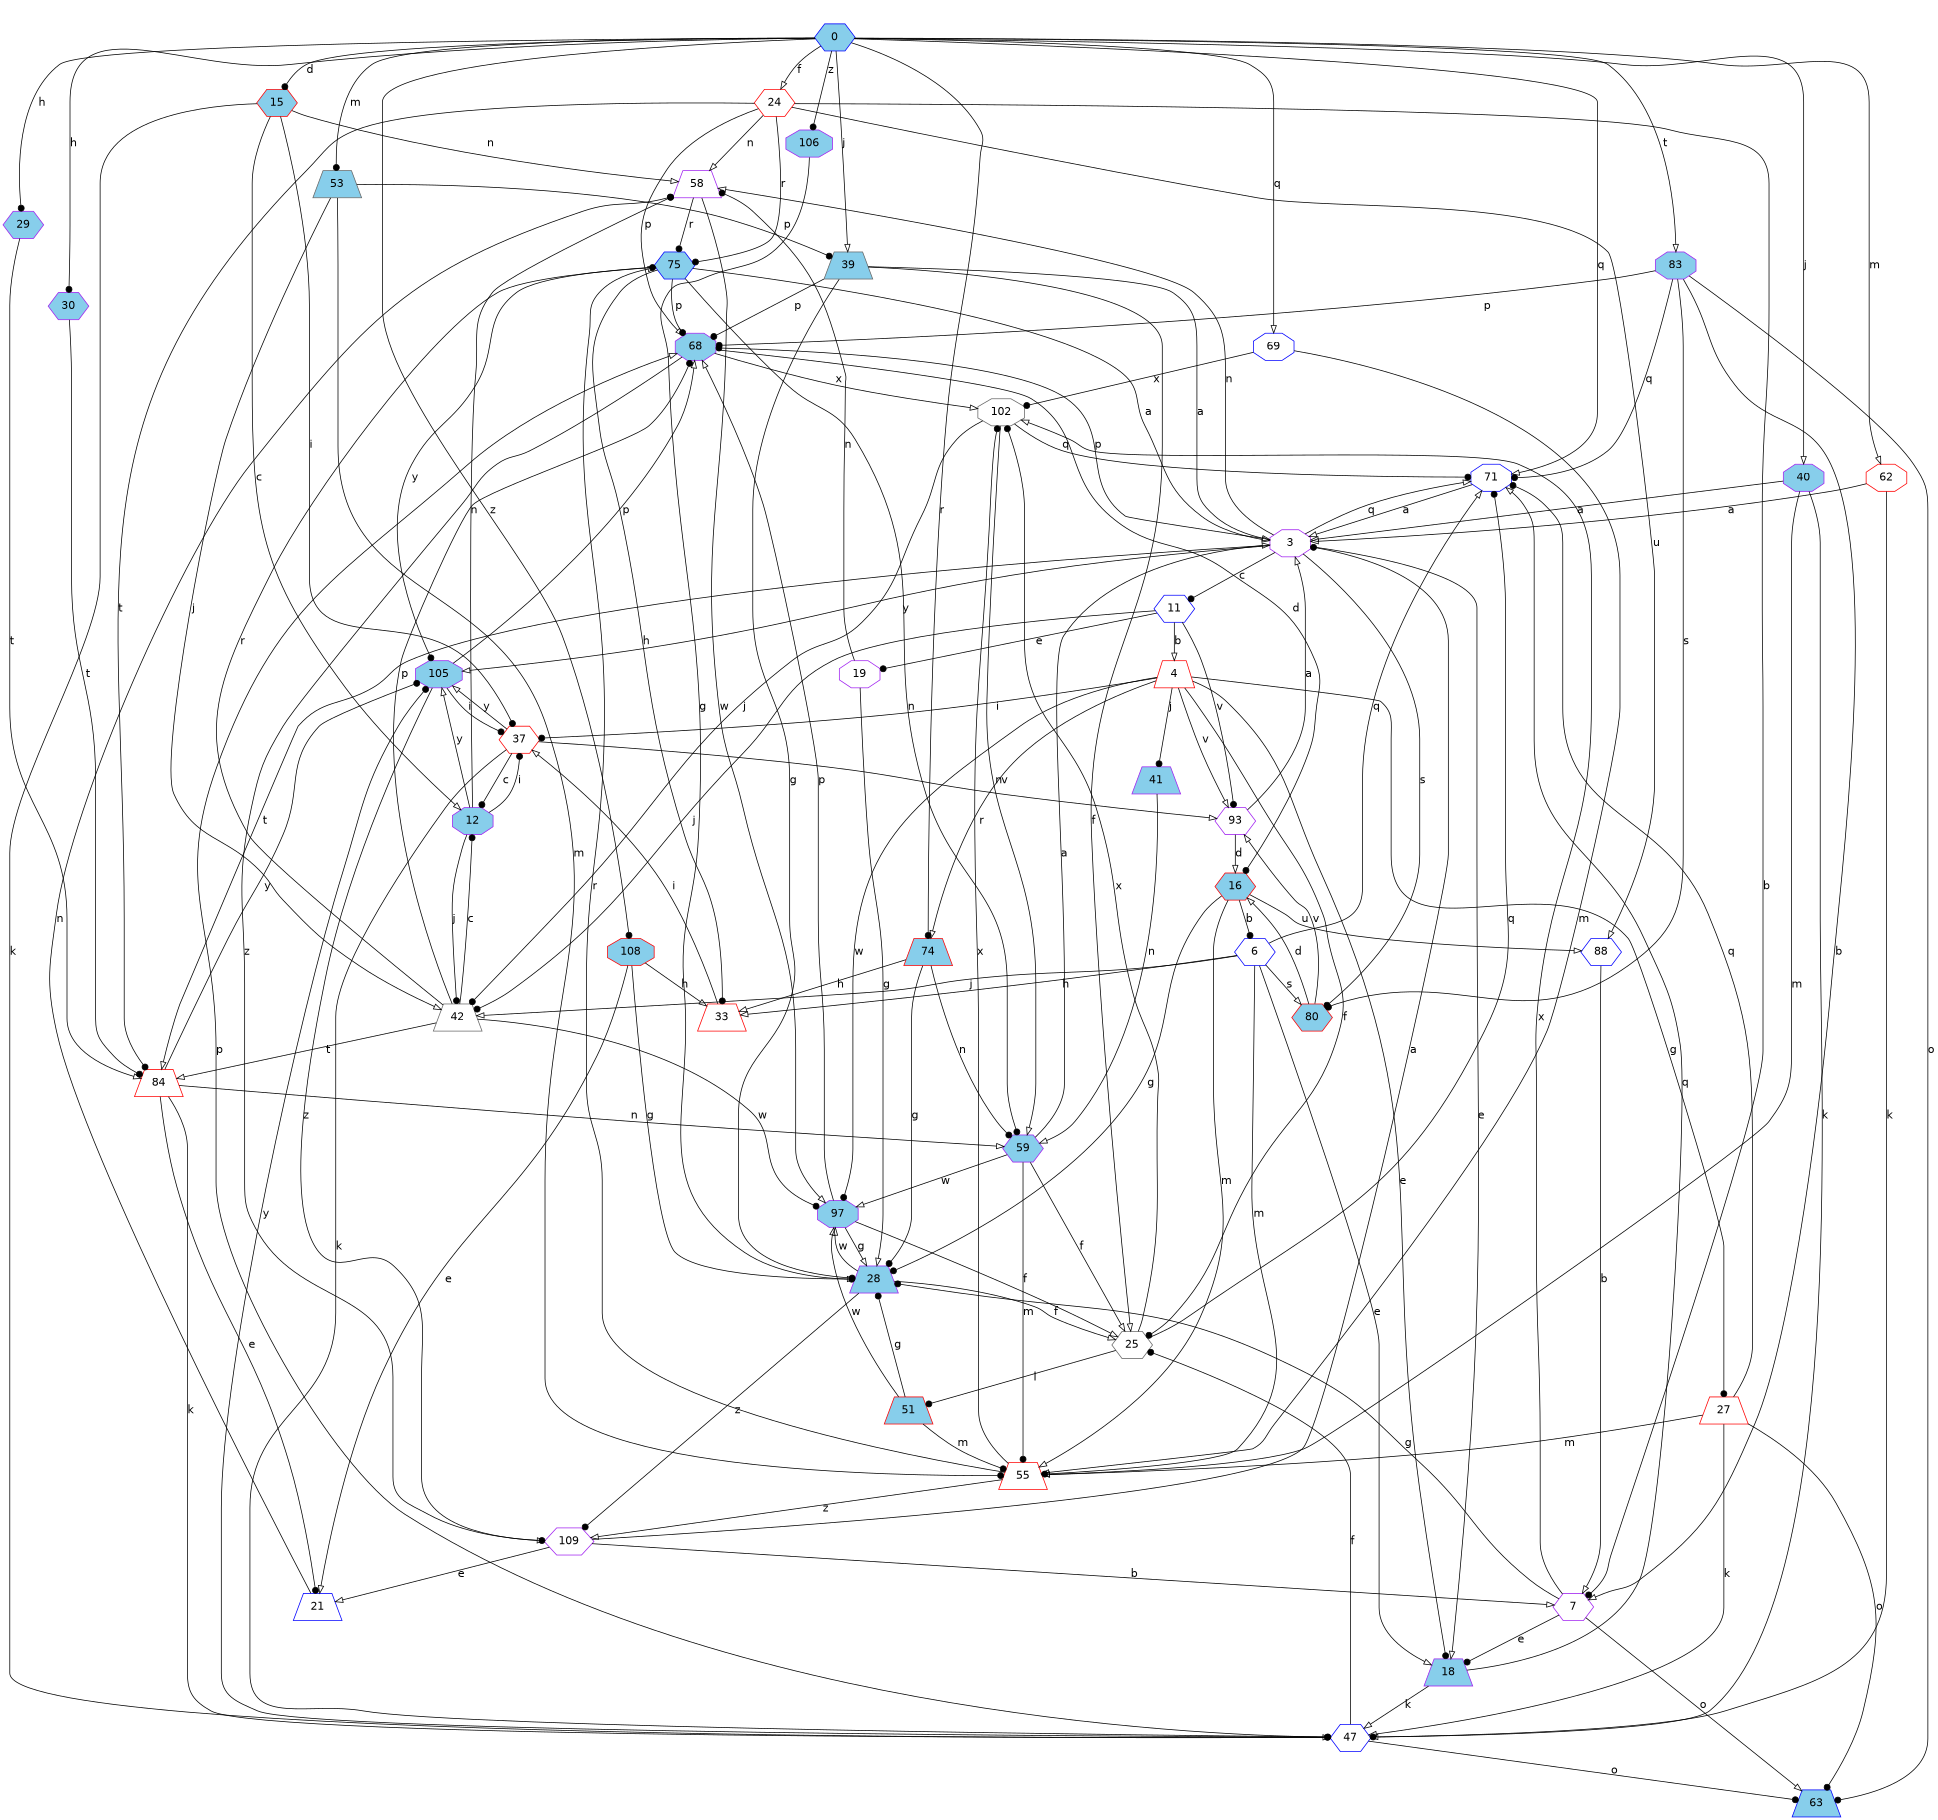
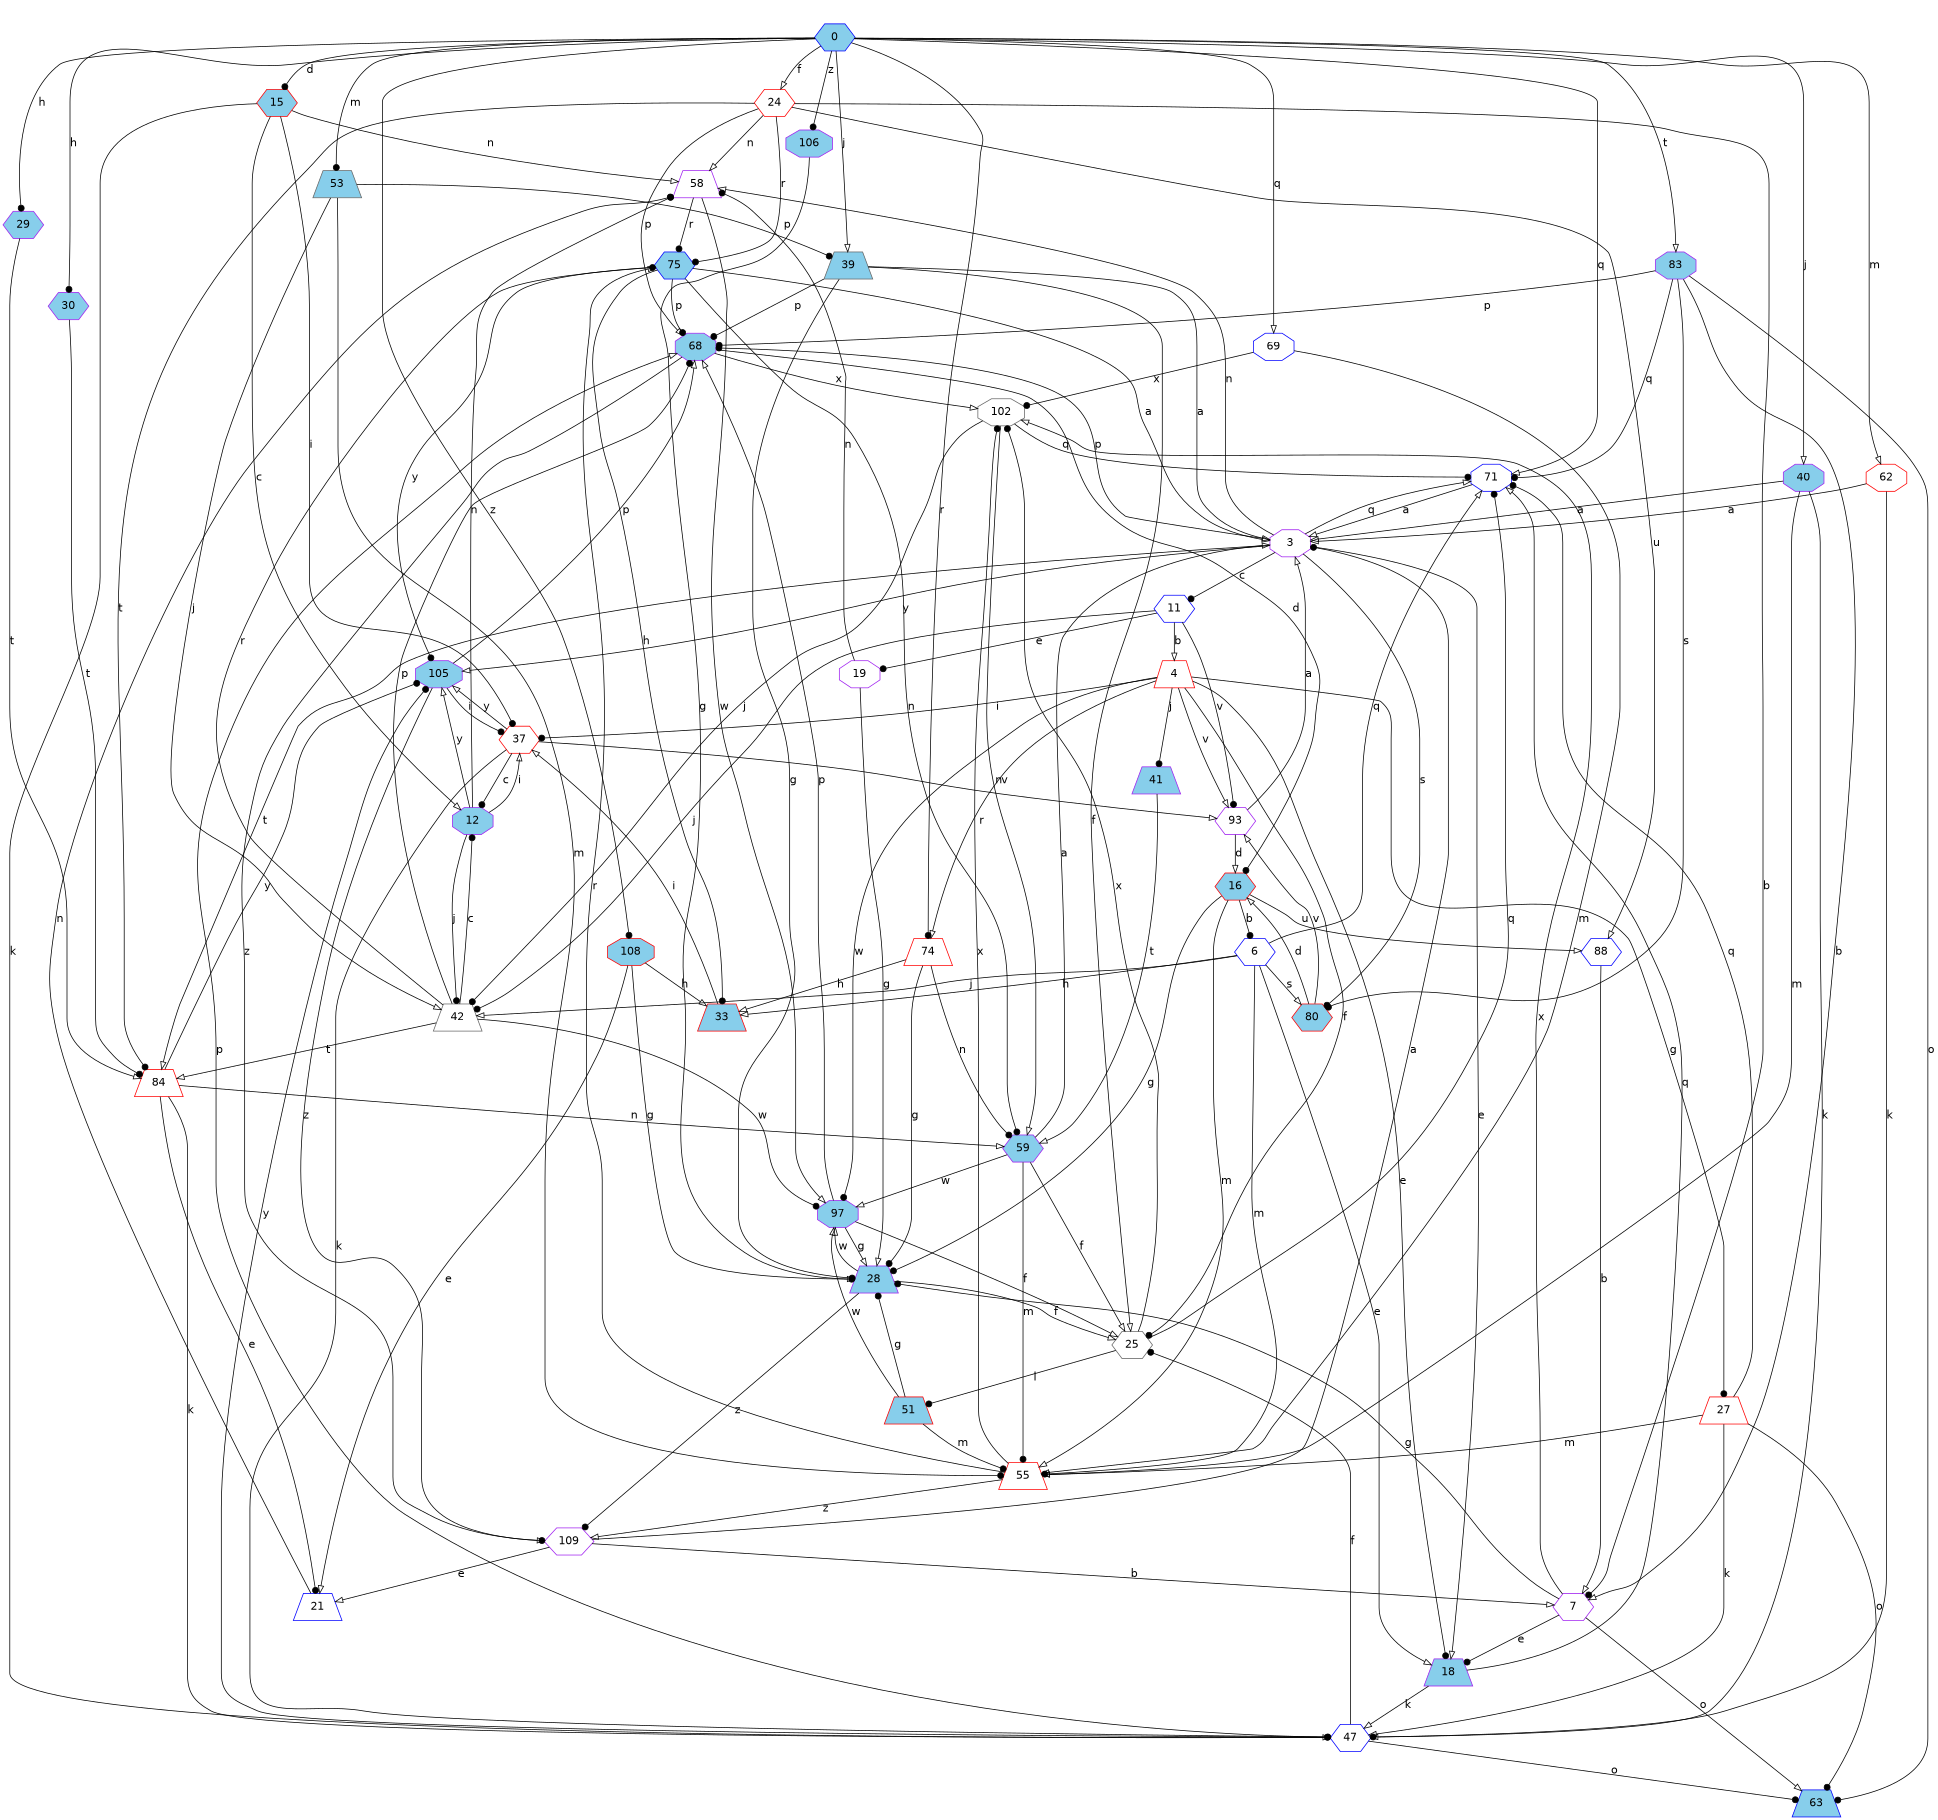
(512, 790) -> (512, 790)
(928, 952) -> (928, 952)
(1152, 952) -> (1152, 952)
(722, 1018) -> (722, 1018)
